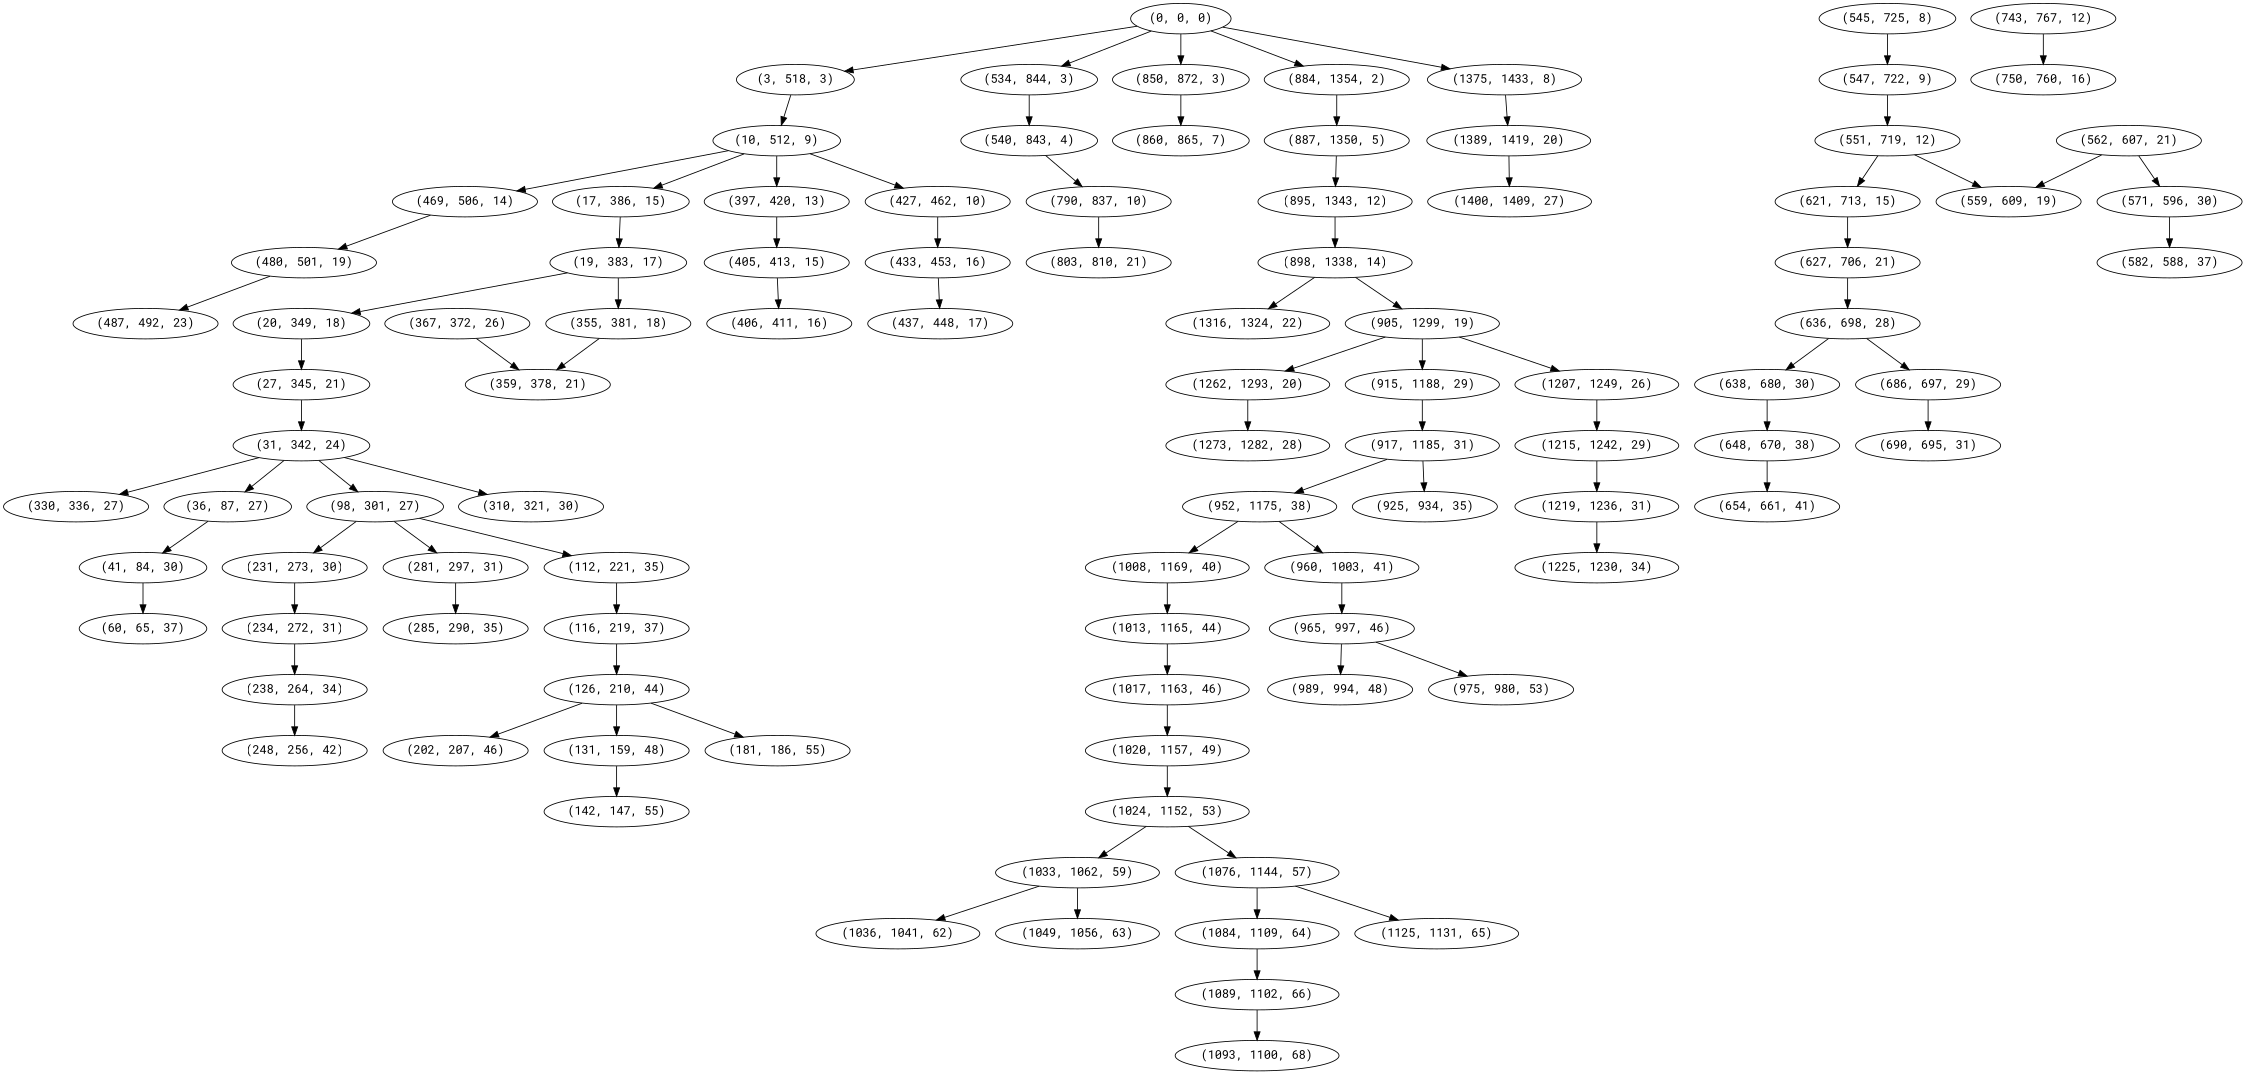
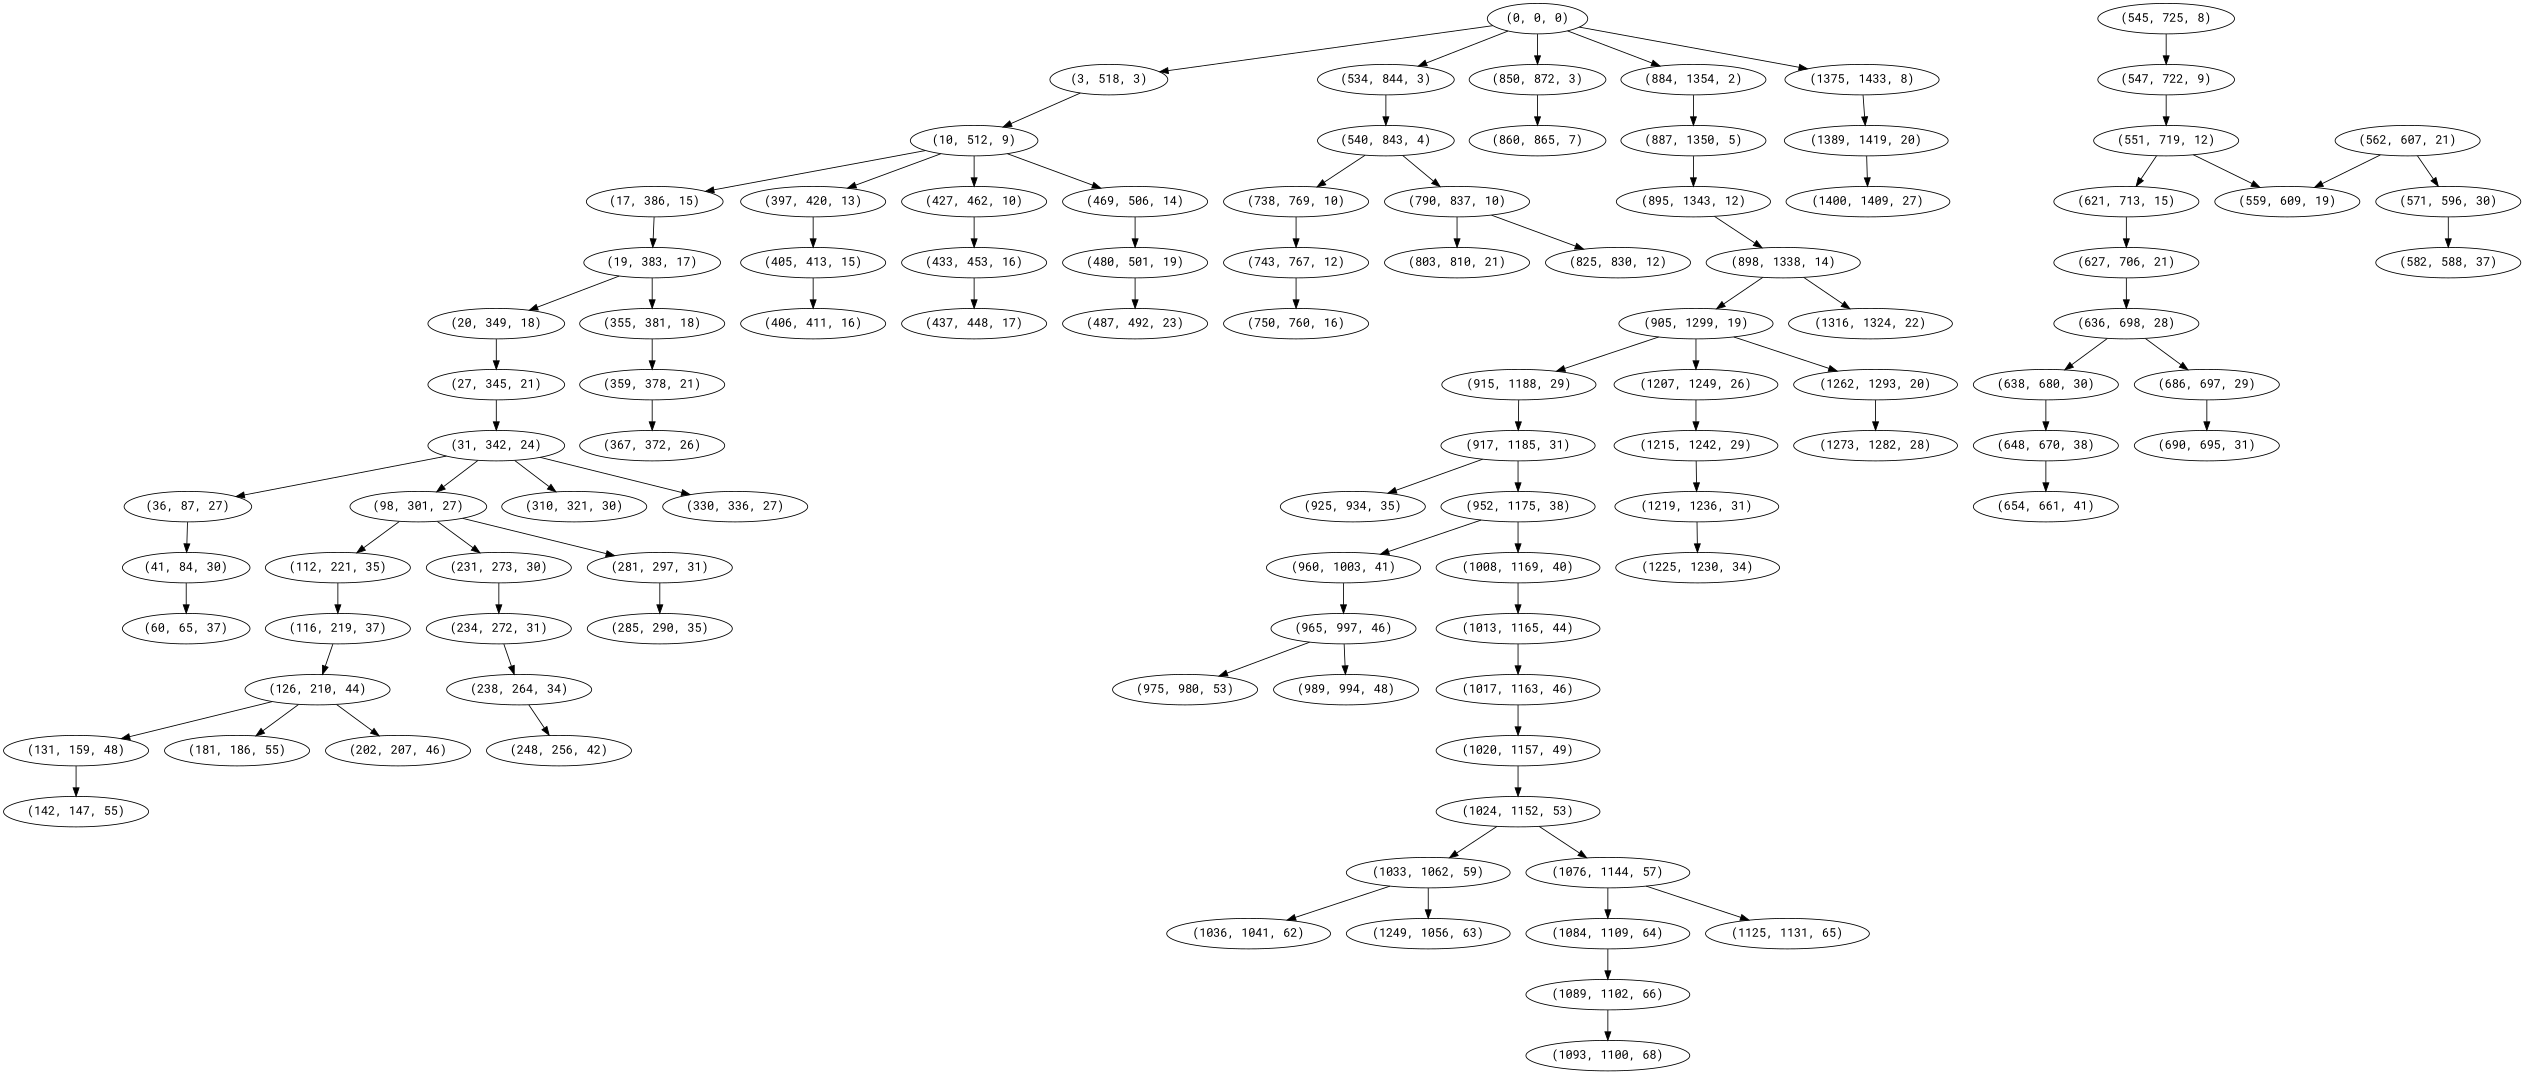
none -> (1296, 202)
none -> (1618, 263)
(494, 352) -> (652, 411)
(1077, 934) -> (1428, 934)
